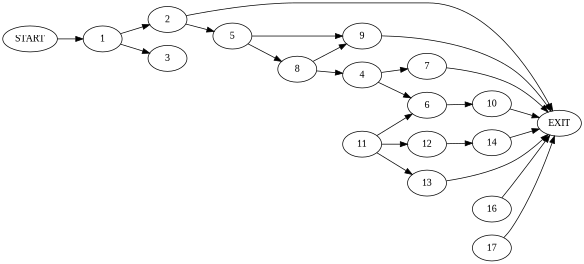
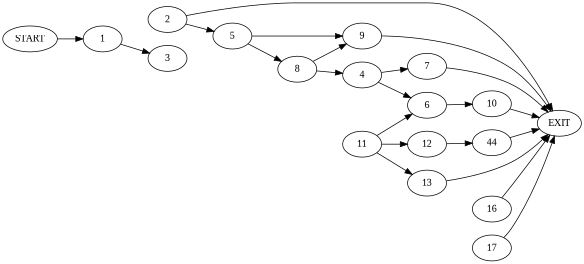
(132, 30) -> none
(492, 143) -> (492, 143)
